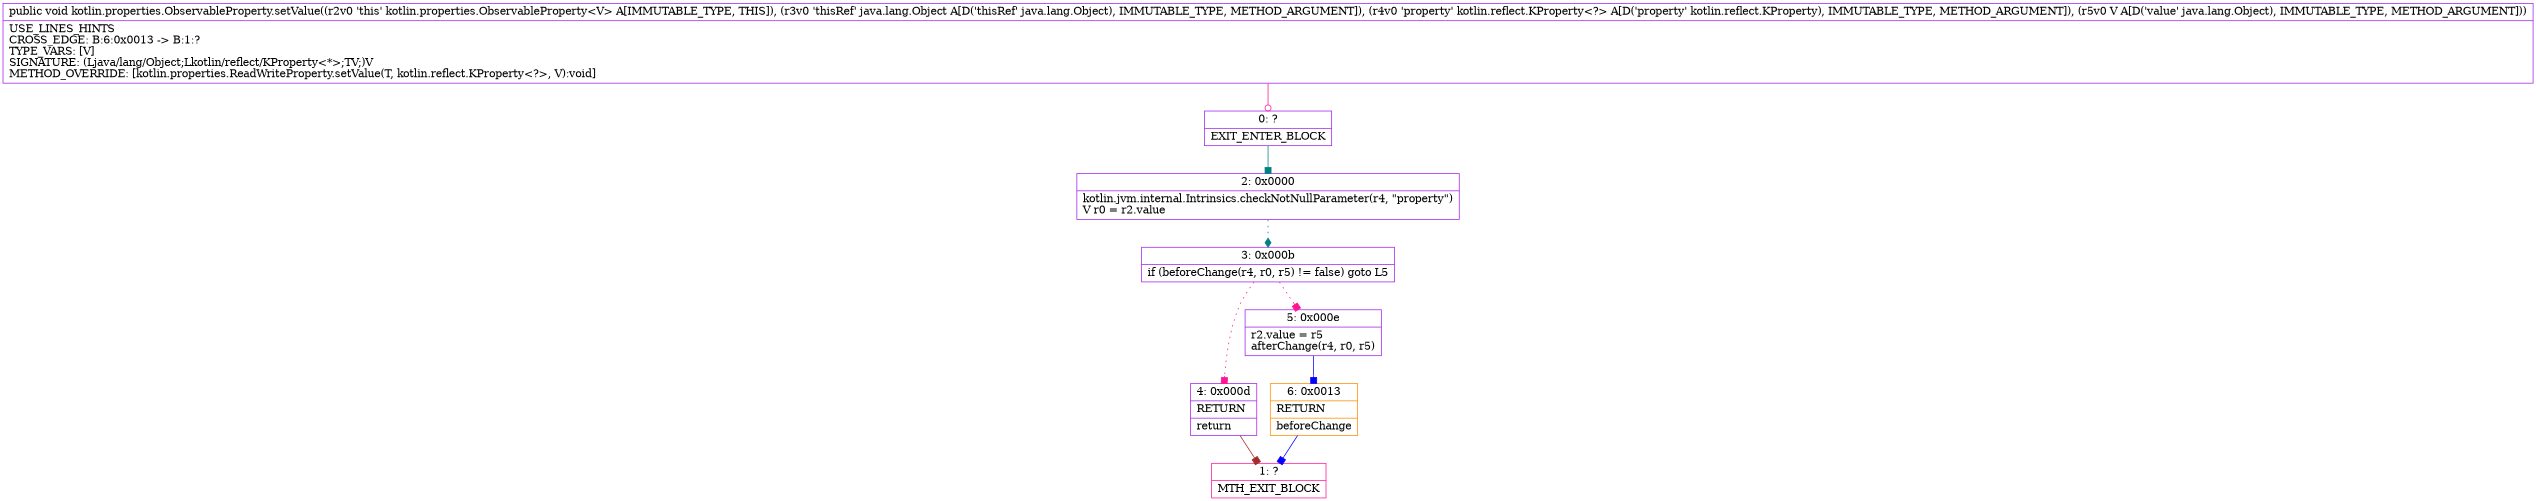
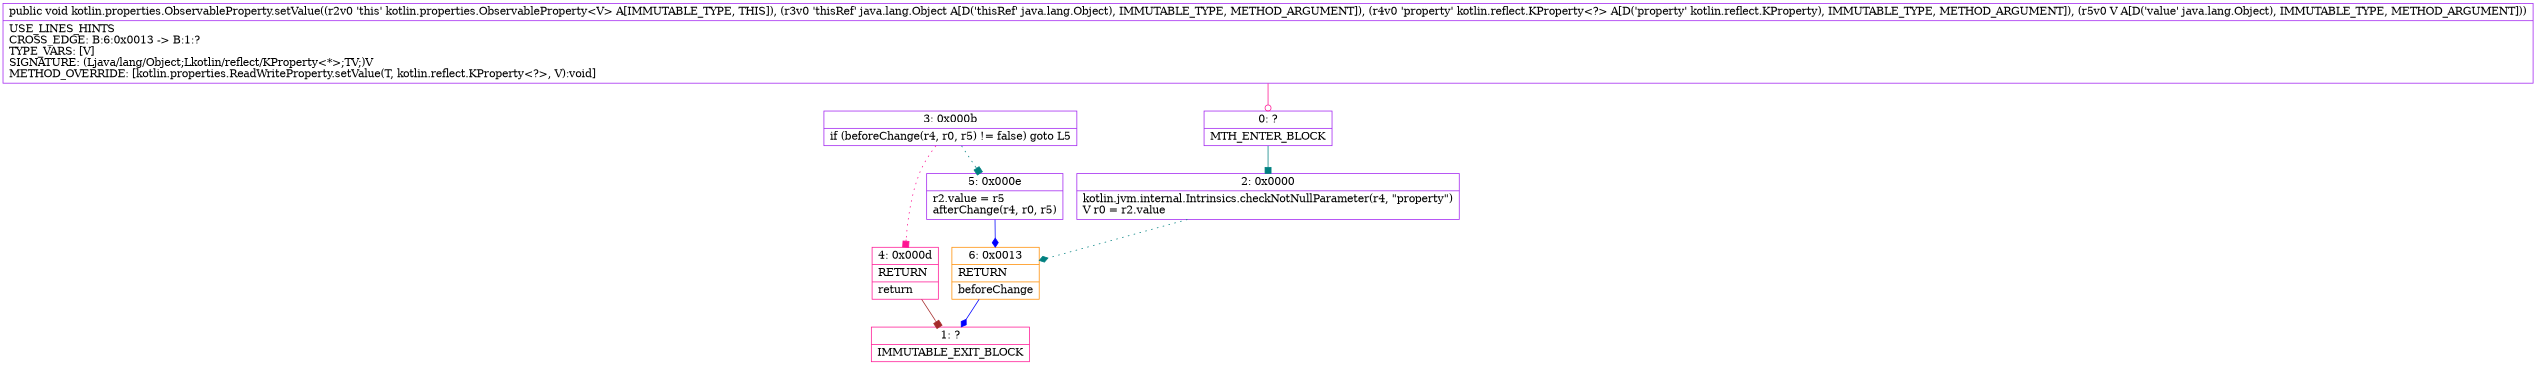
(1268, 137) -> (1268, 137)
(1268, 229) -> (1118, 239)
(1287, 293) -> (969, 156)
(1314, 366) -> (995, 229)
(1224, 410) -> (905, 273)
(1291, 446) -> (973, 309)
(1269, 489) -> (950, 353)
